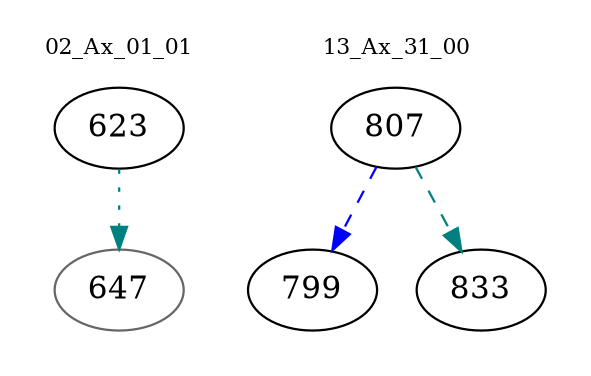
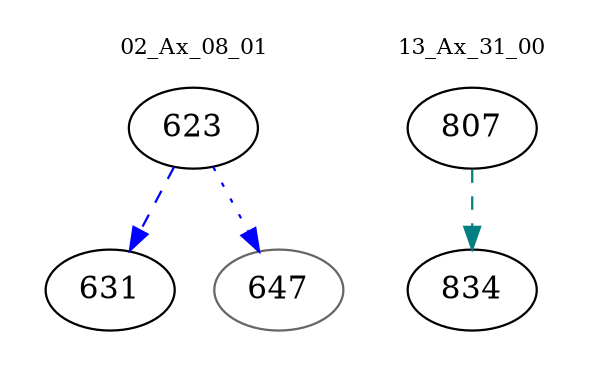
(119, 48) -> (195, 48)
(119, 198) -> (231, 199)
none -> (110, 290)
(313, 290) -> none
(481, 290) -> (472, 290)
